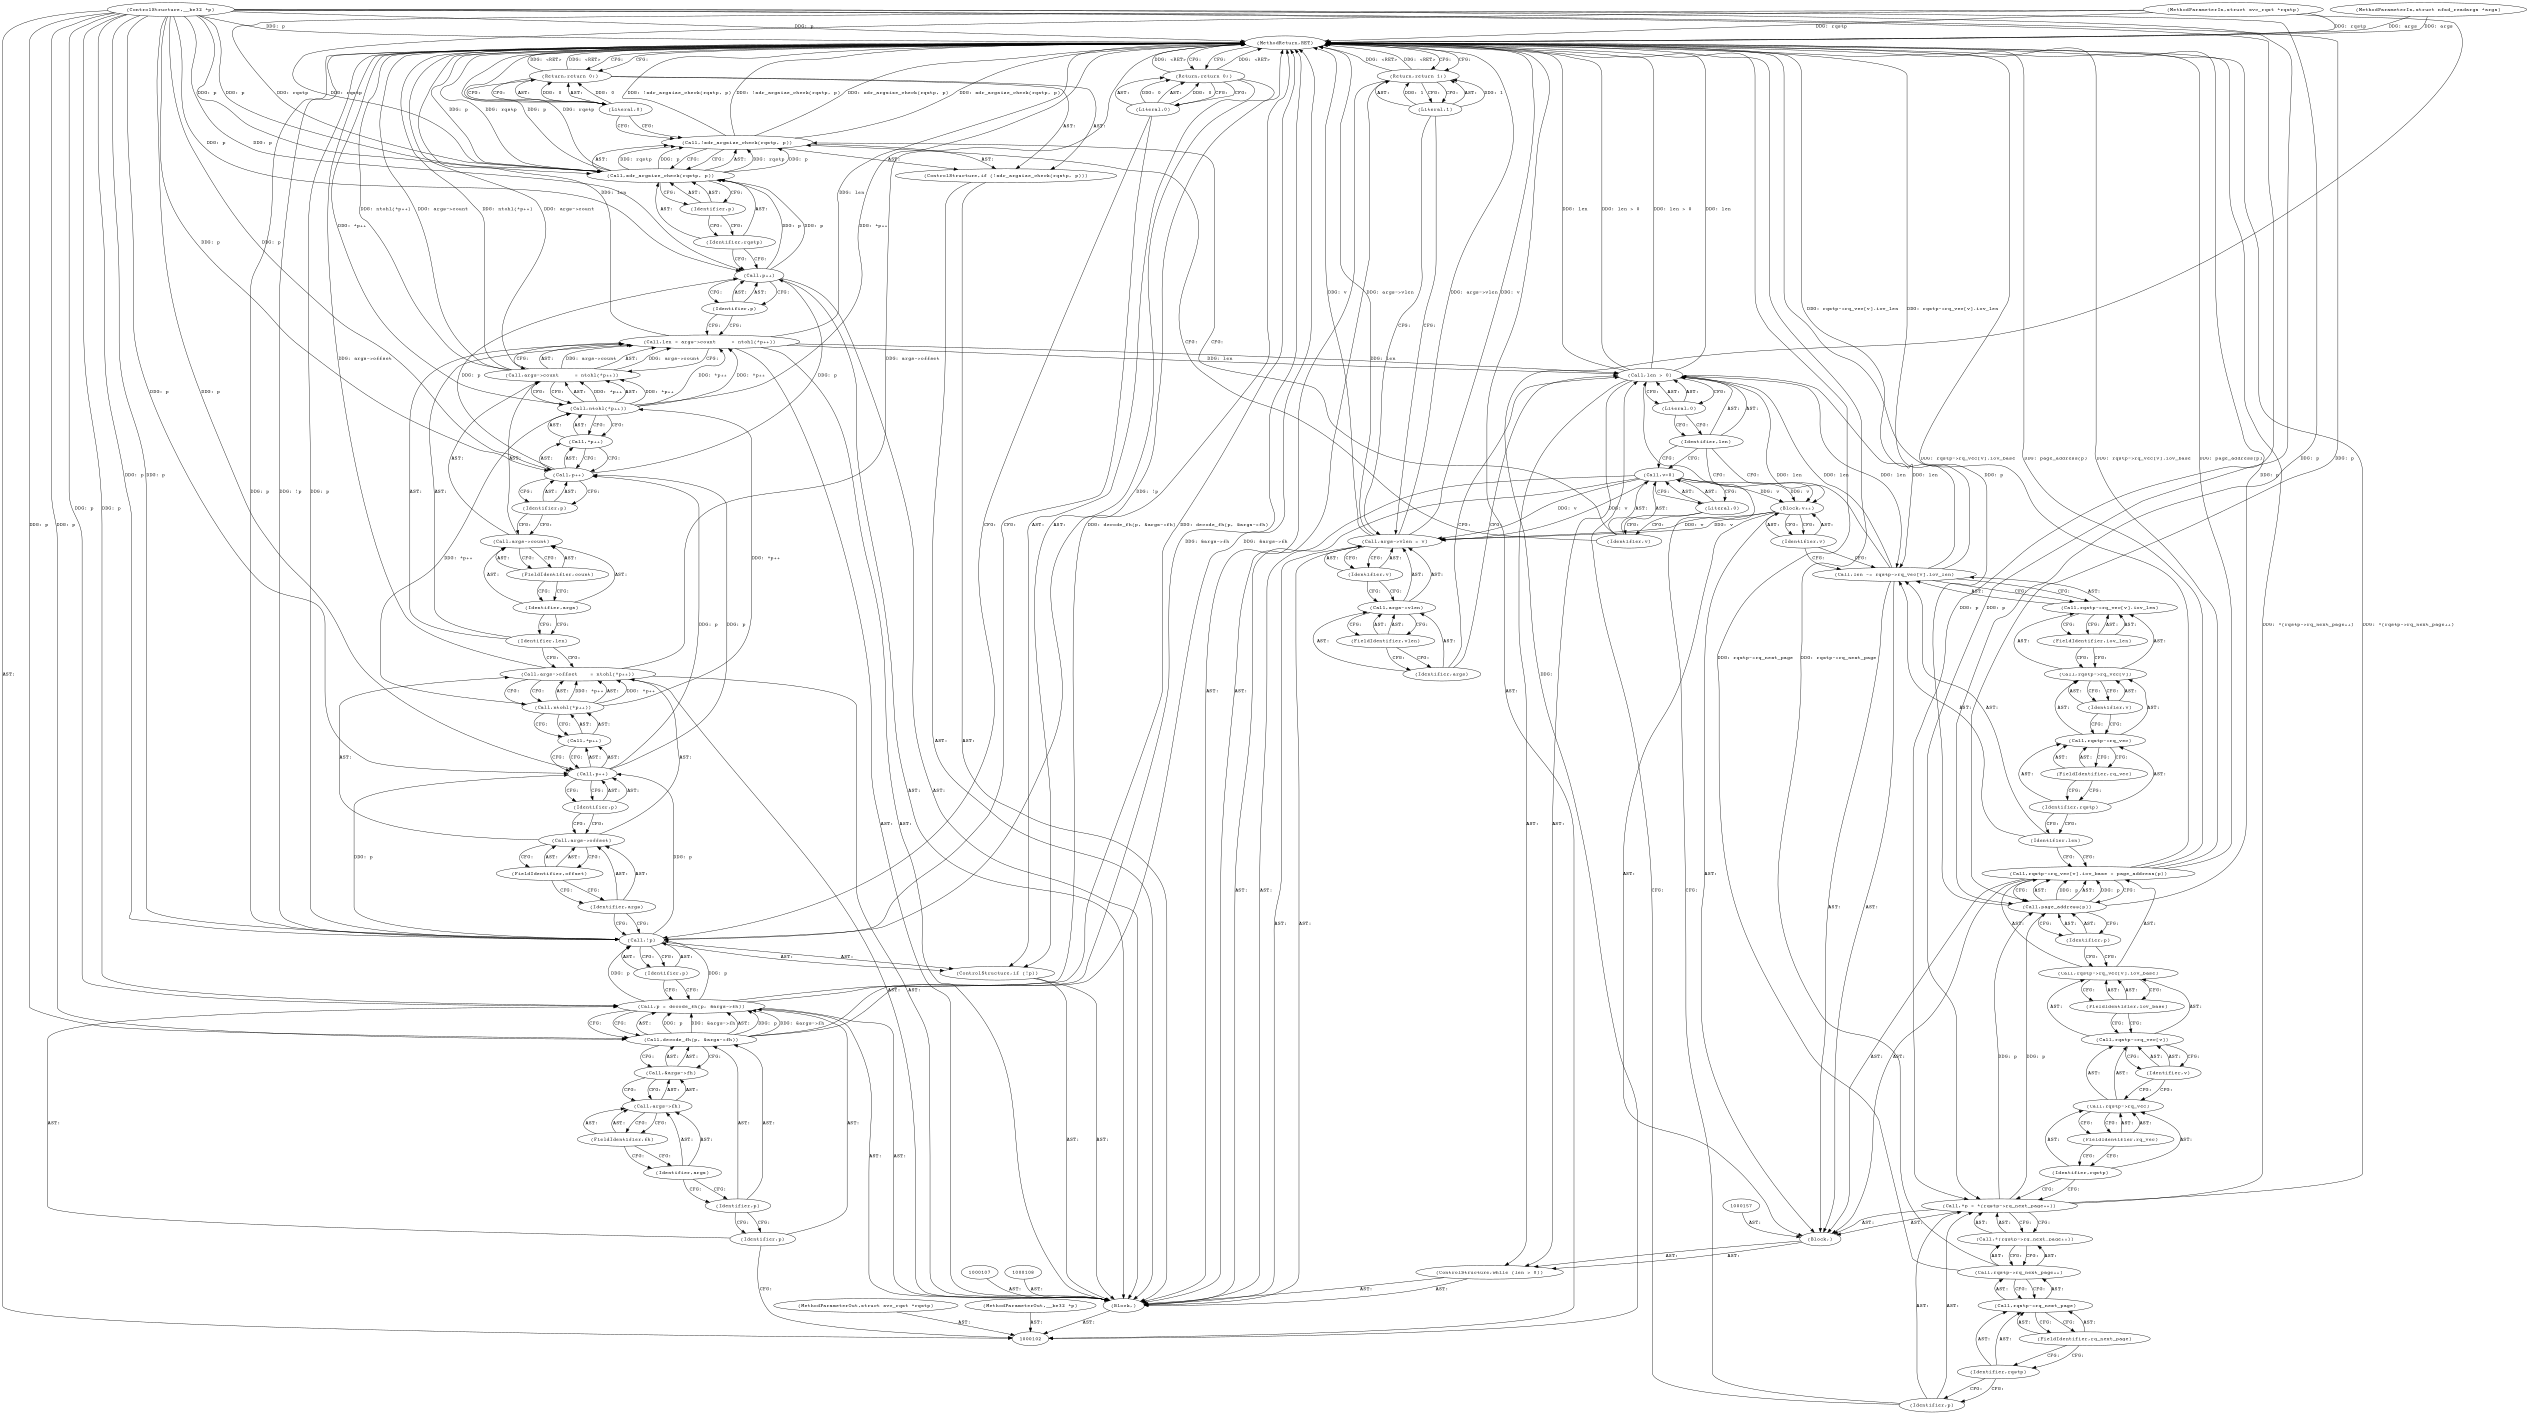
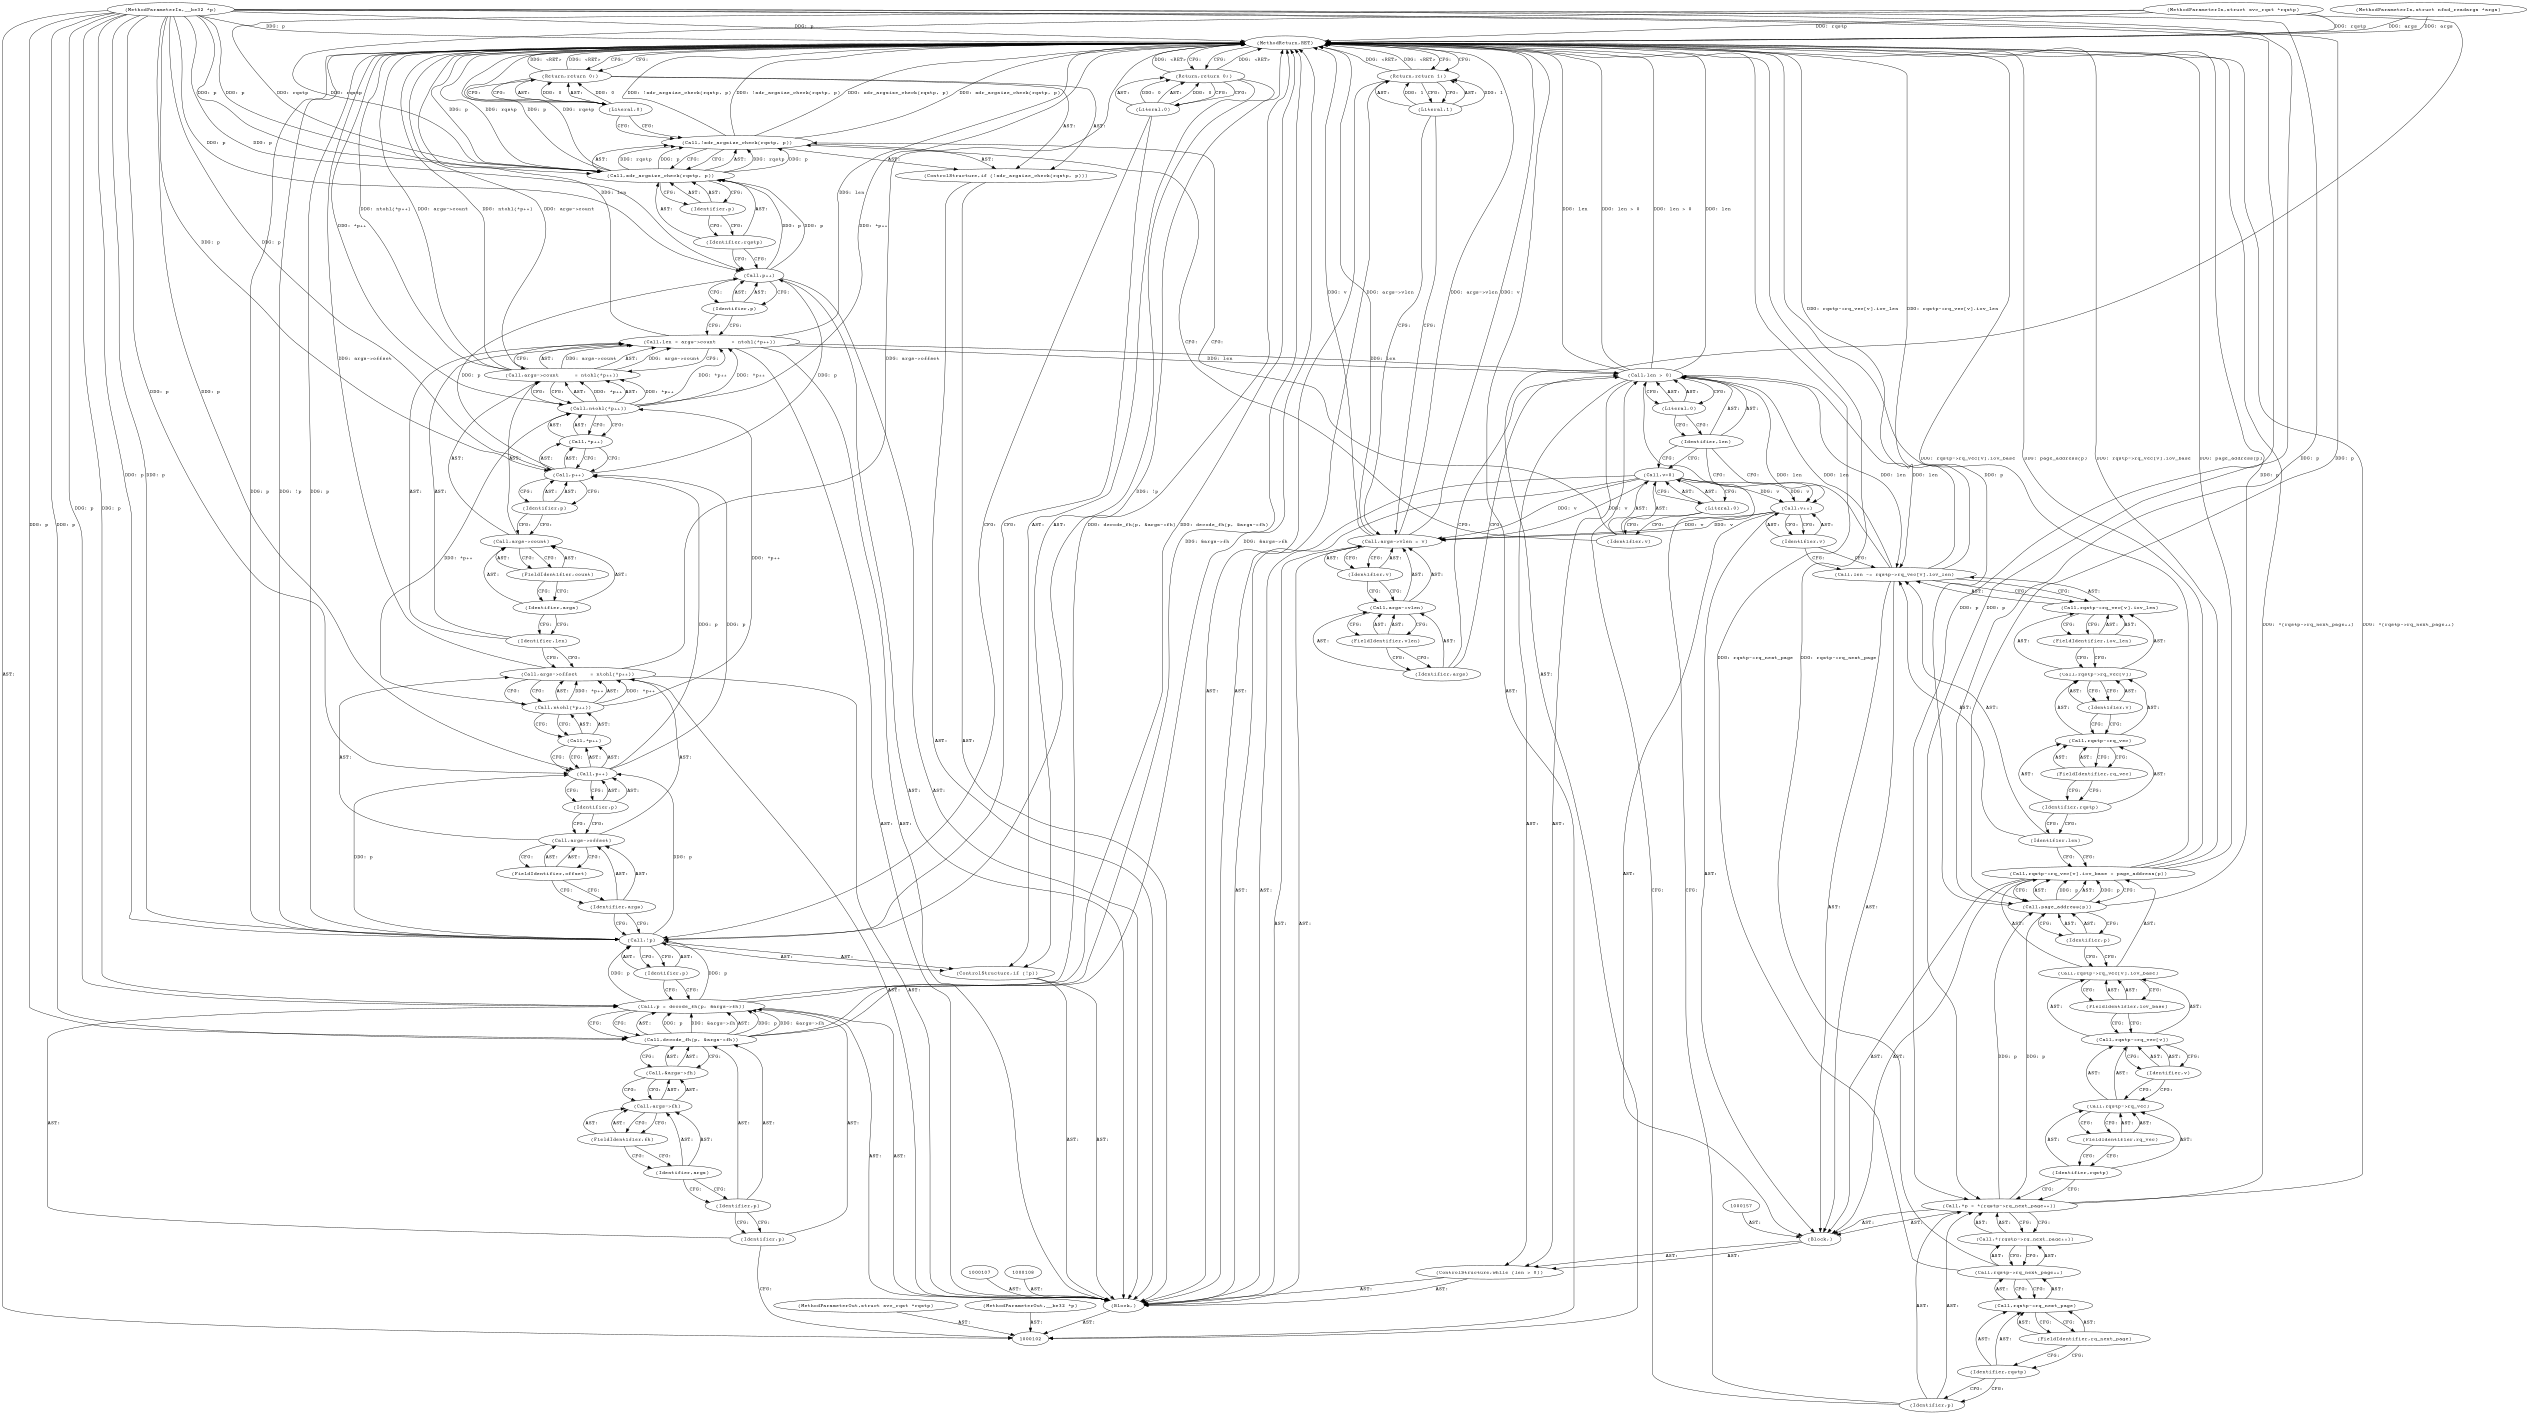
(171, 10) -> (171, 10)
(1797, 508) -> (1797, 508)
(1548, 674) -> (1548, 674)
